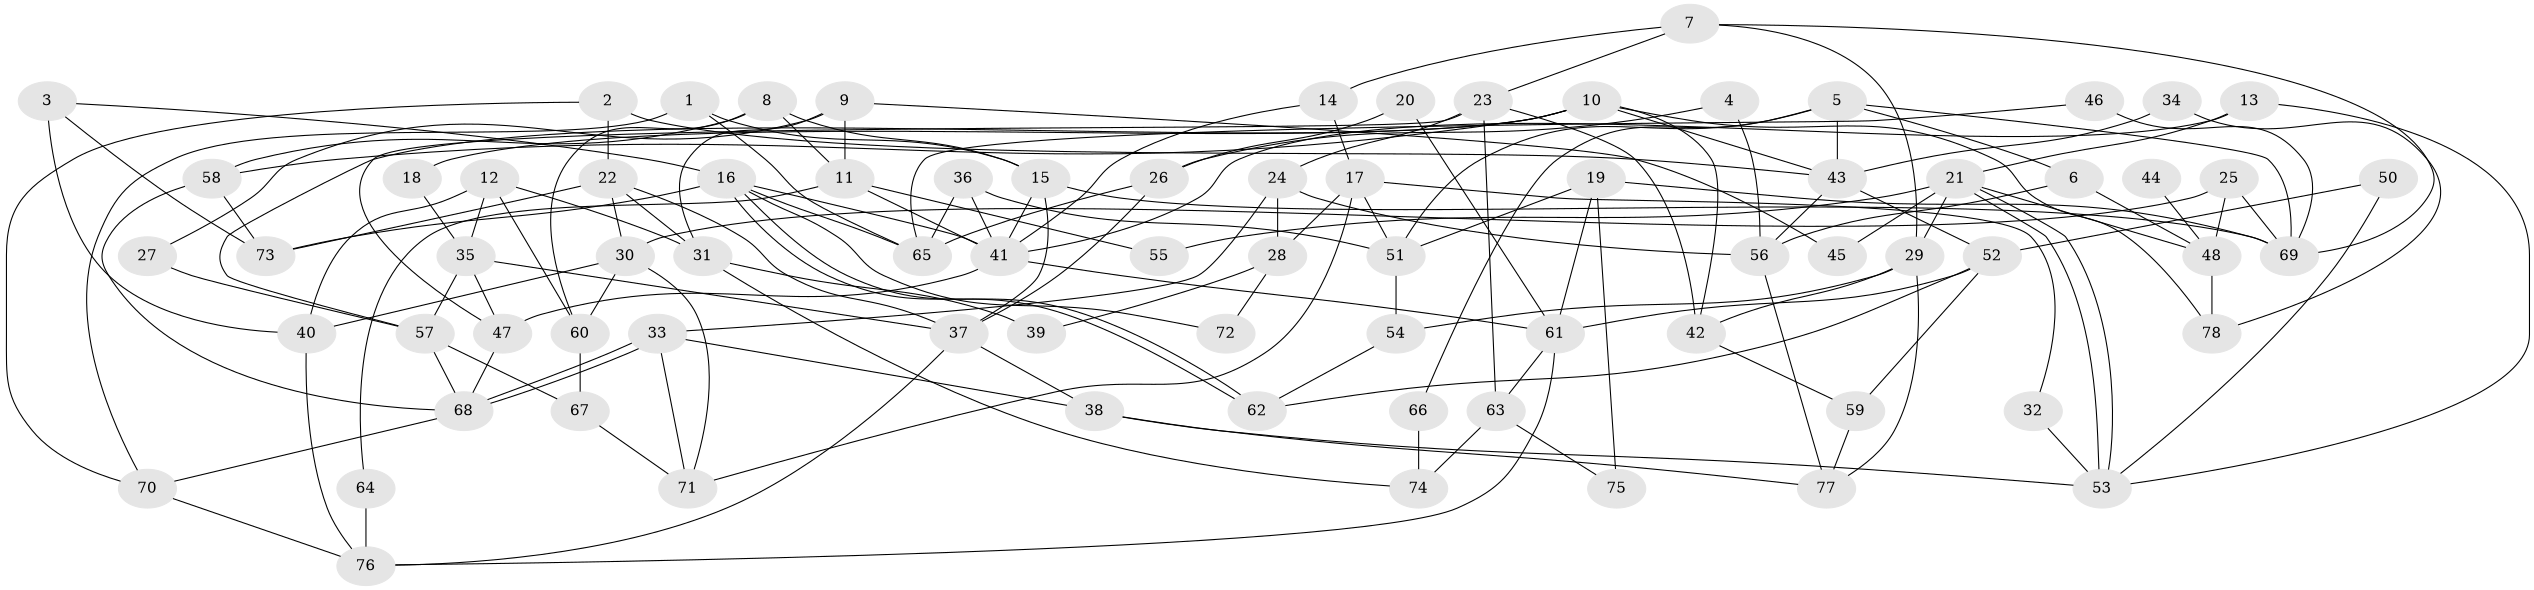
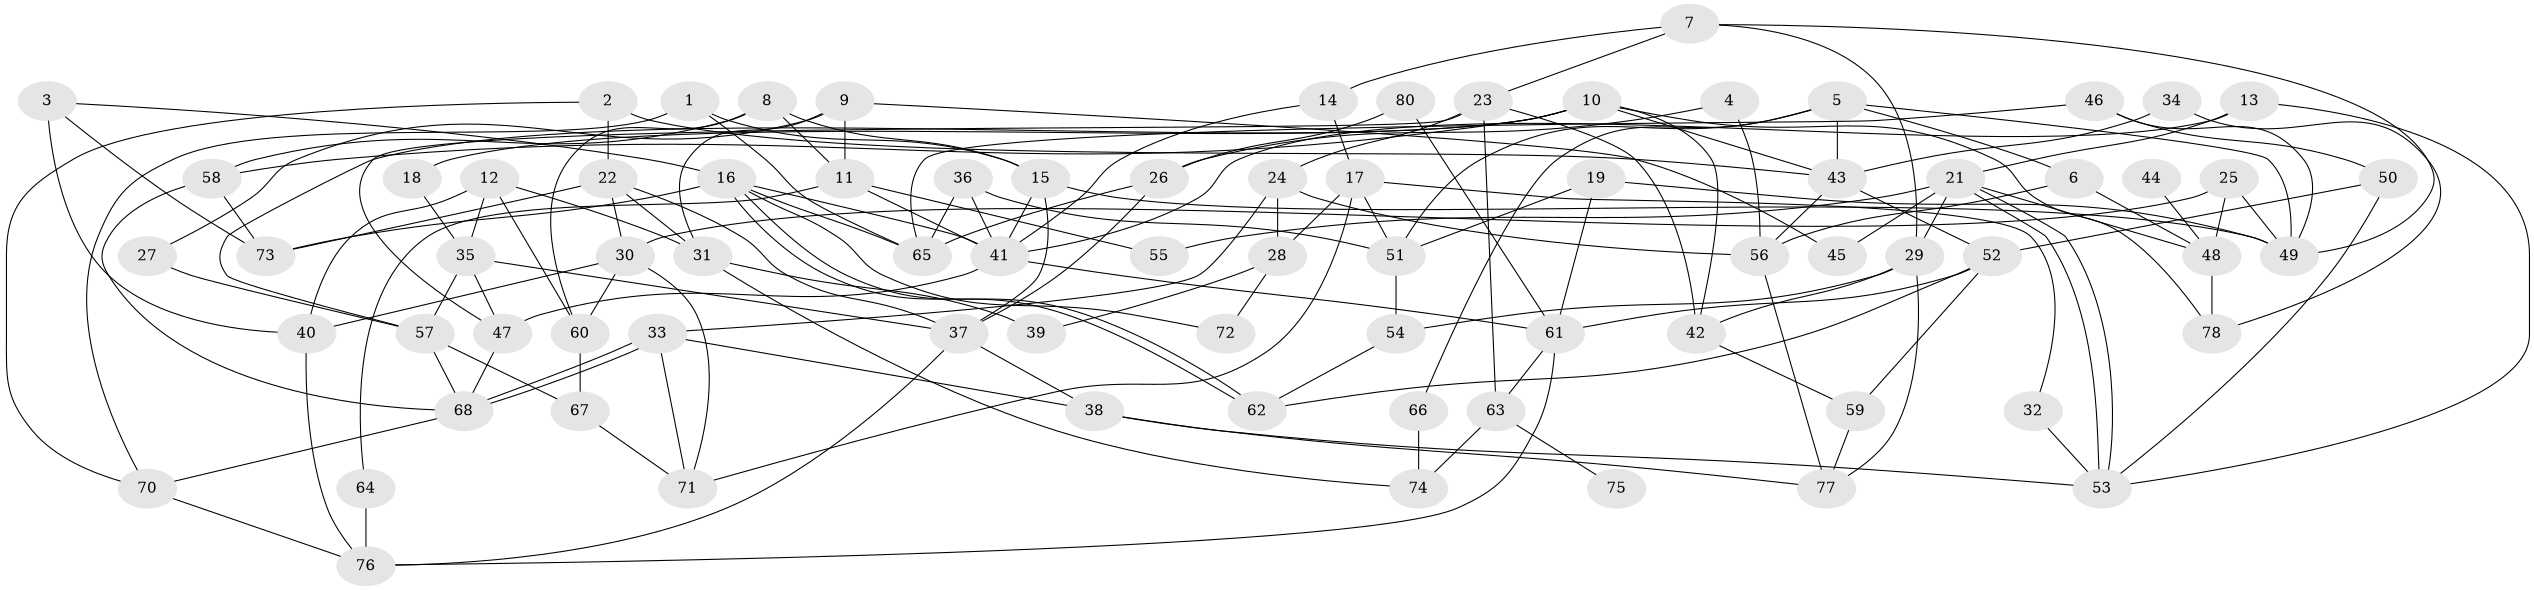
(1406, 101) -> (1406, 101)
none -> (2241, 141)
(2289, 256) -> (2289, 256)
(1607, 334) -> none
